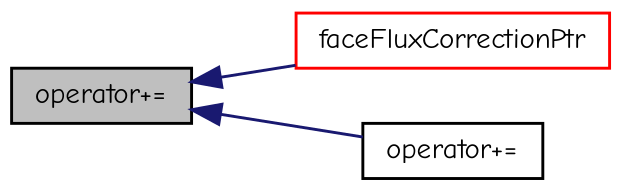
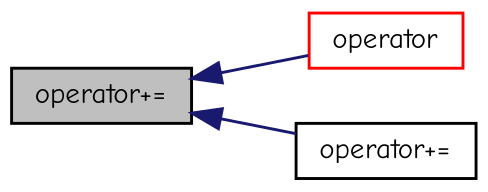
(453, 41) -> (386, 41)
